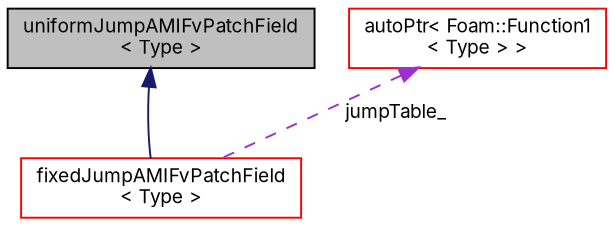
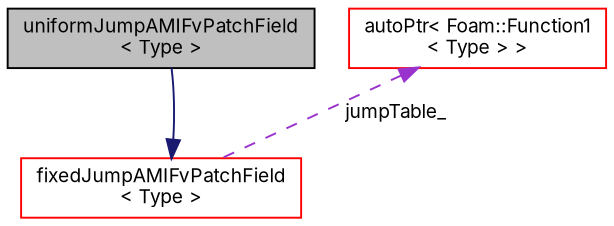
(148, 123) -> (174, 103)
